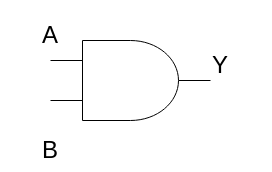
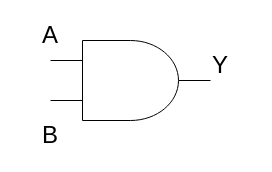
(51, 151) -> (51, 136)
